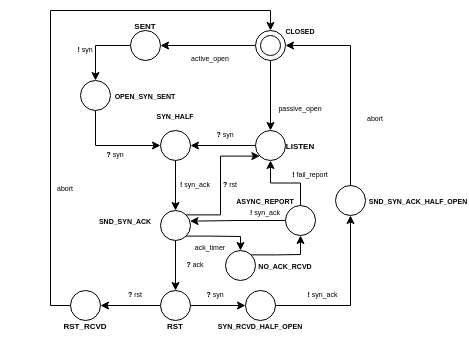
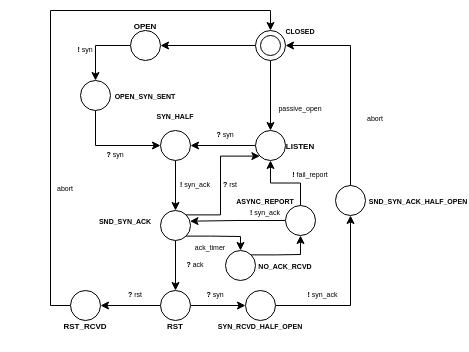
(146, 26) -> (146, 26)
(211, 51) -> none
